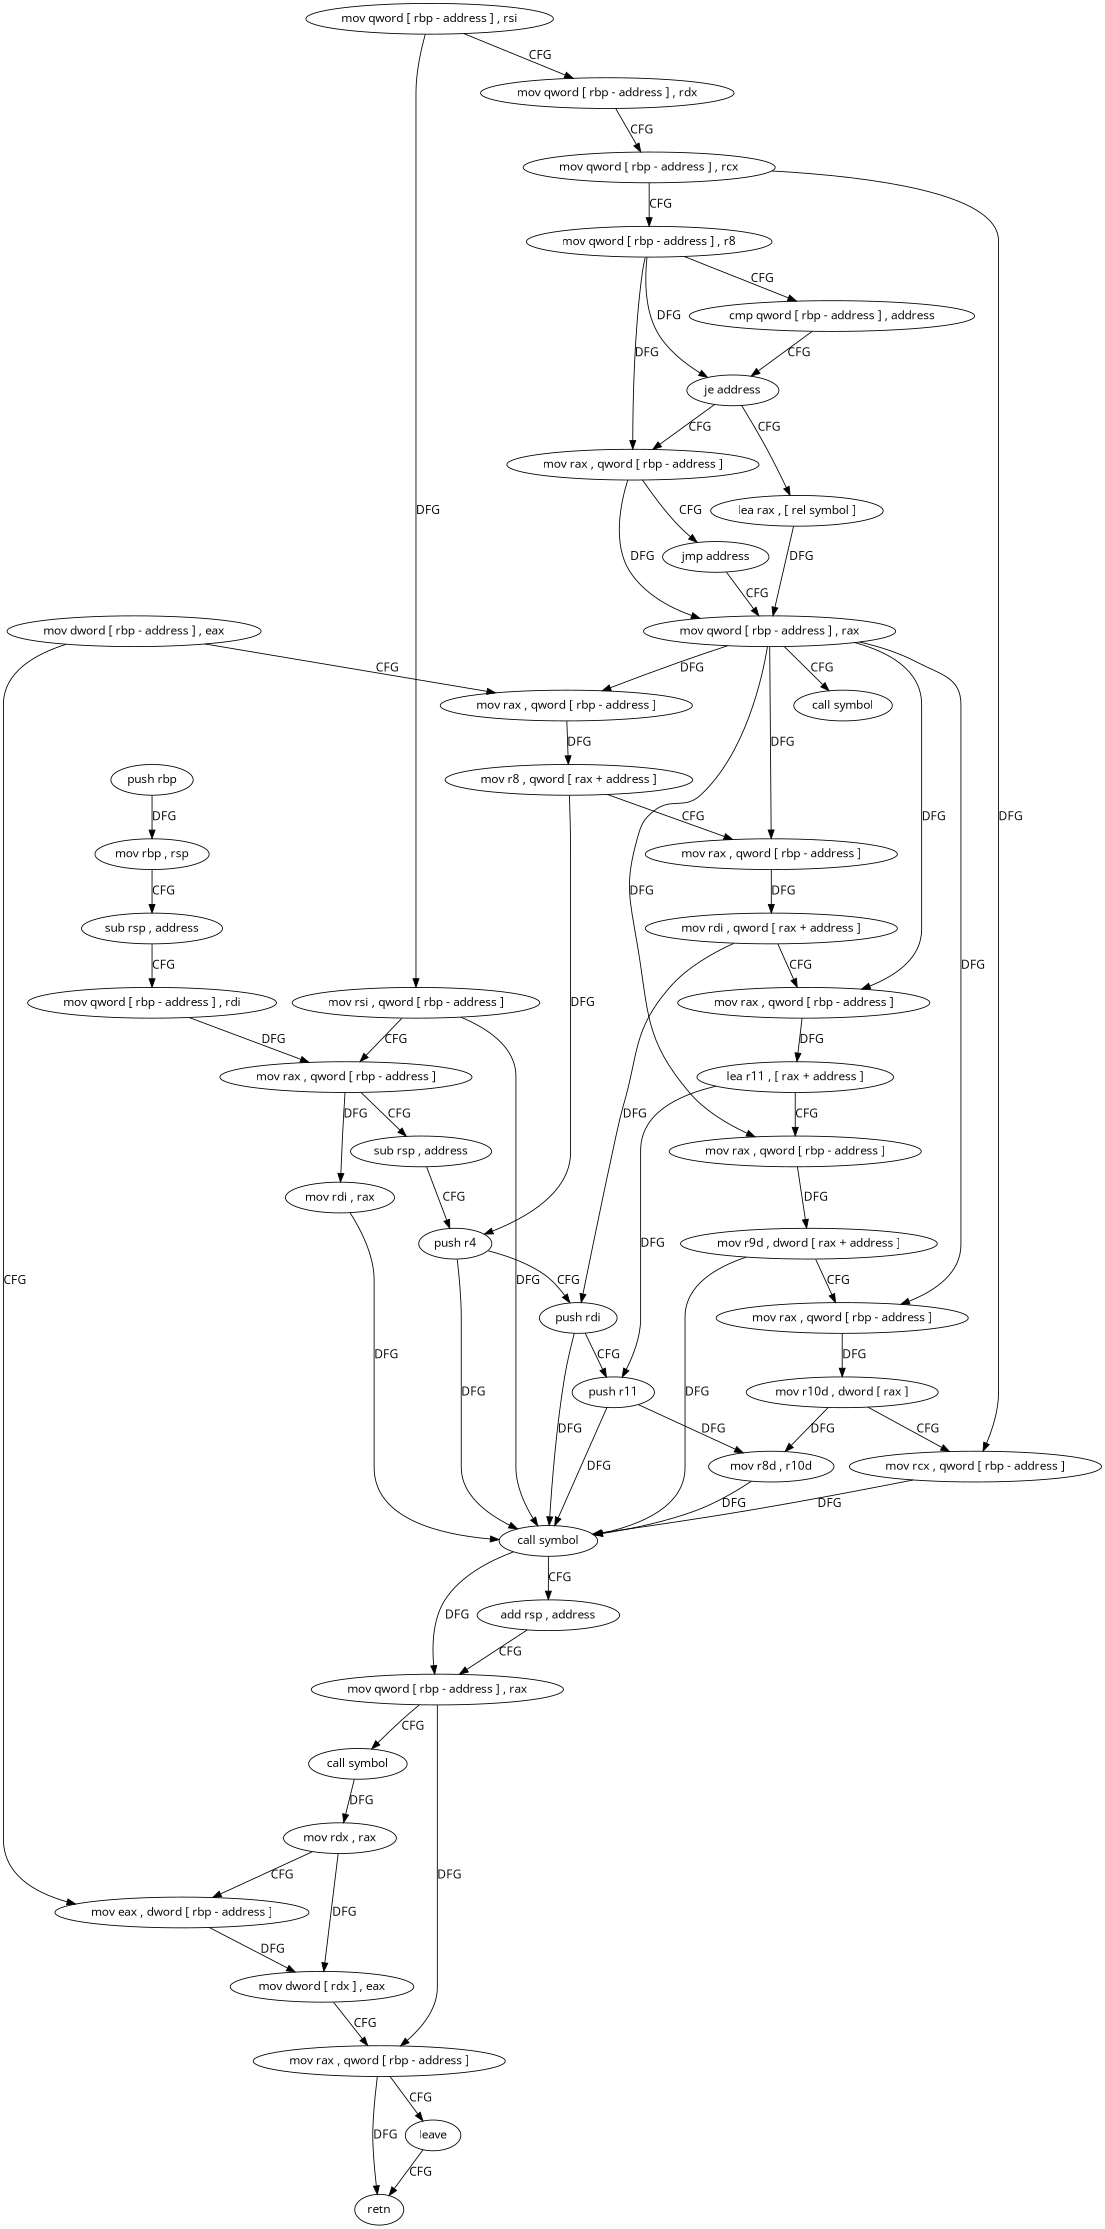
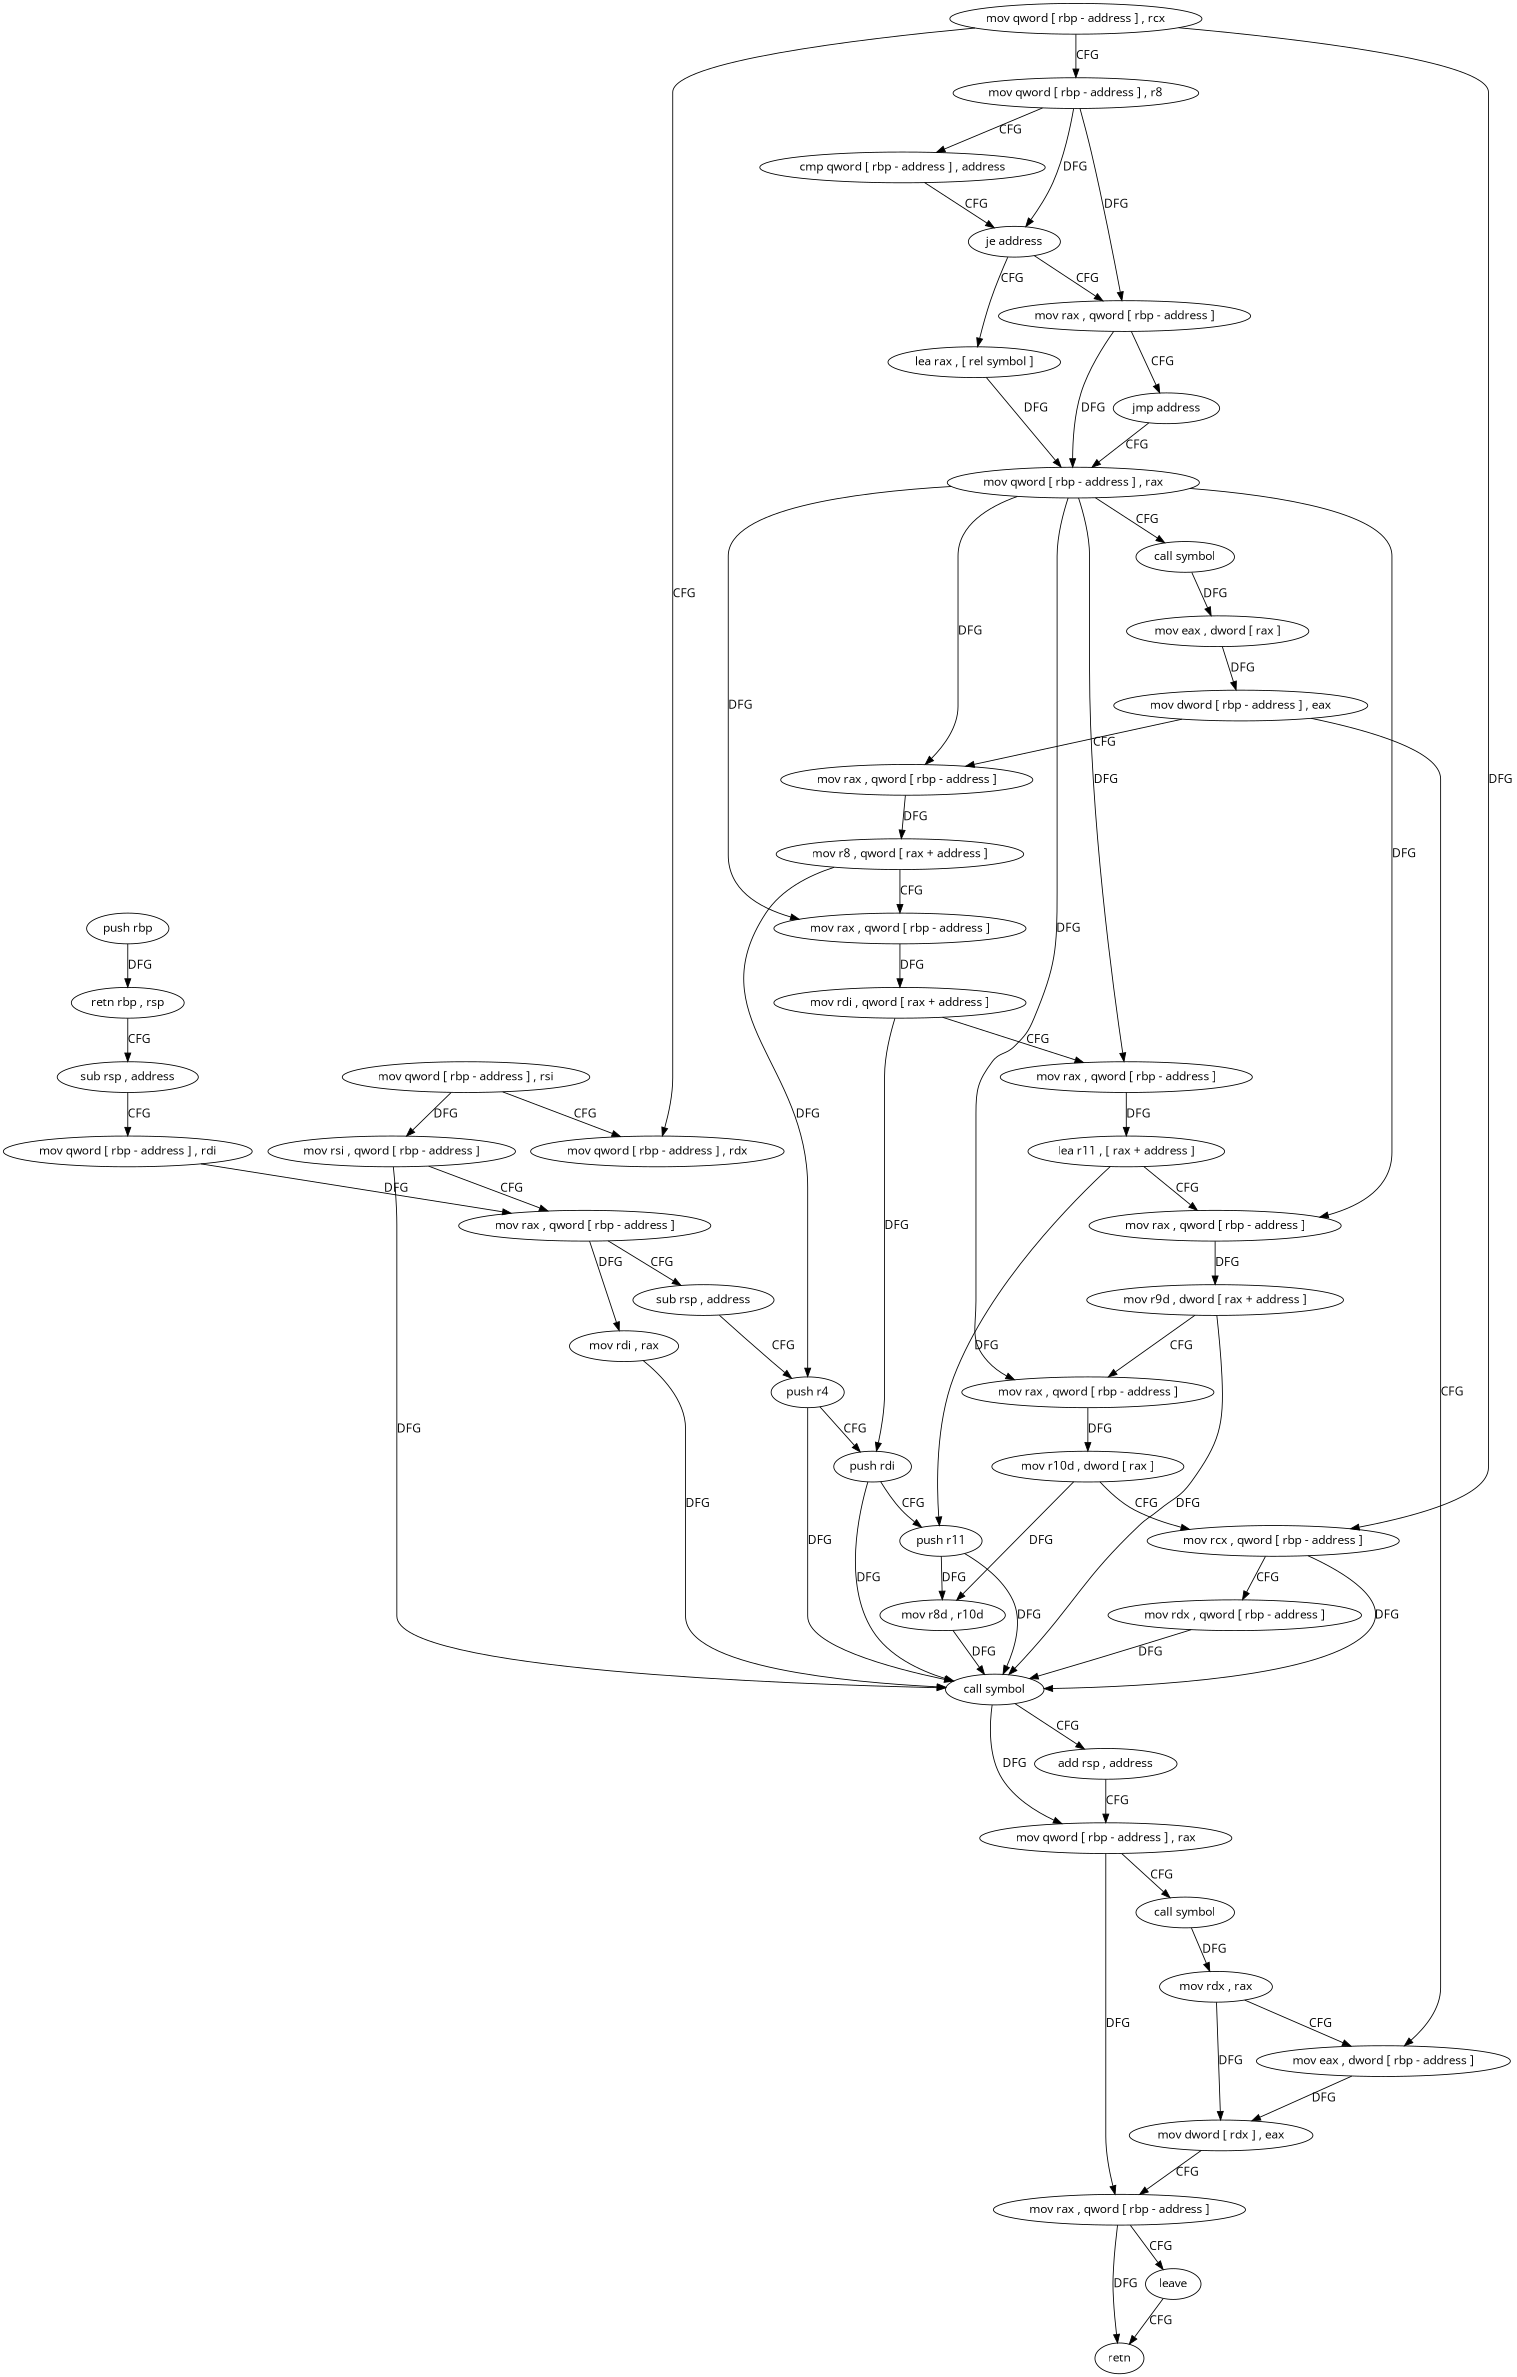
(626, 126) -> (673, 453)
none -> (1218, 631)
(152, 854) -> (128, 1003)
none -> (1235, 1615)
